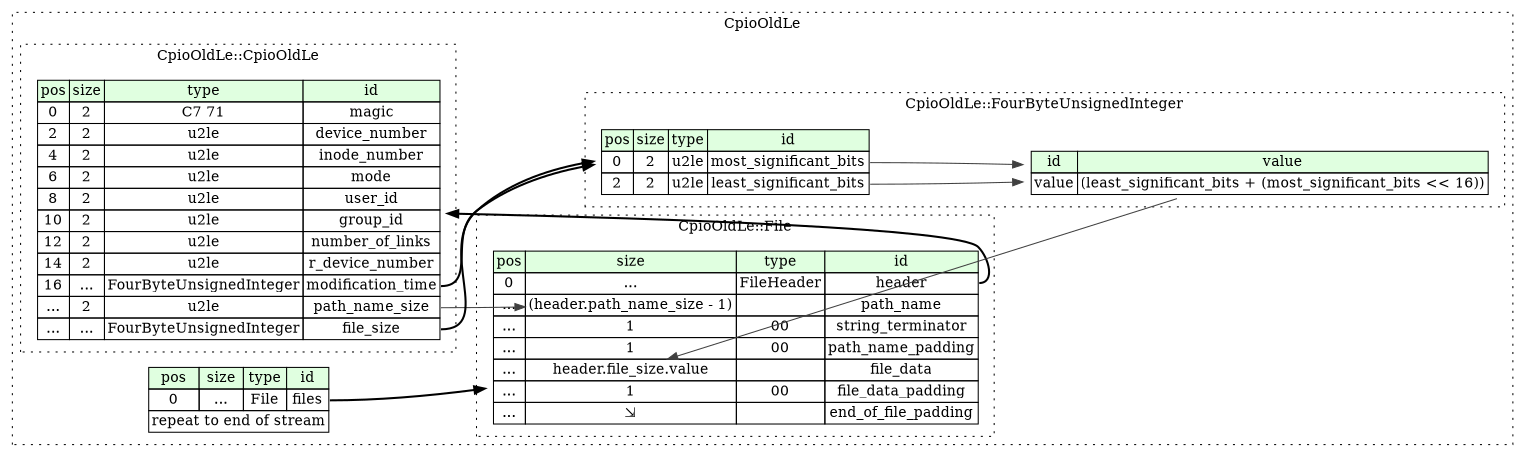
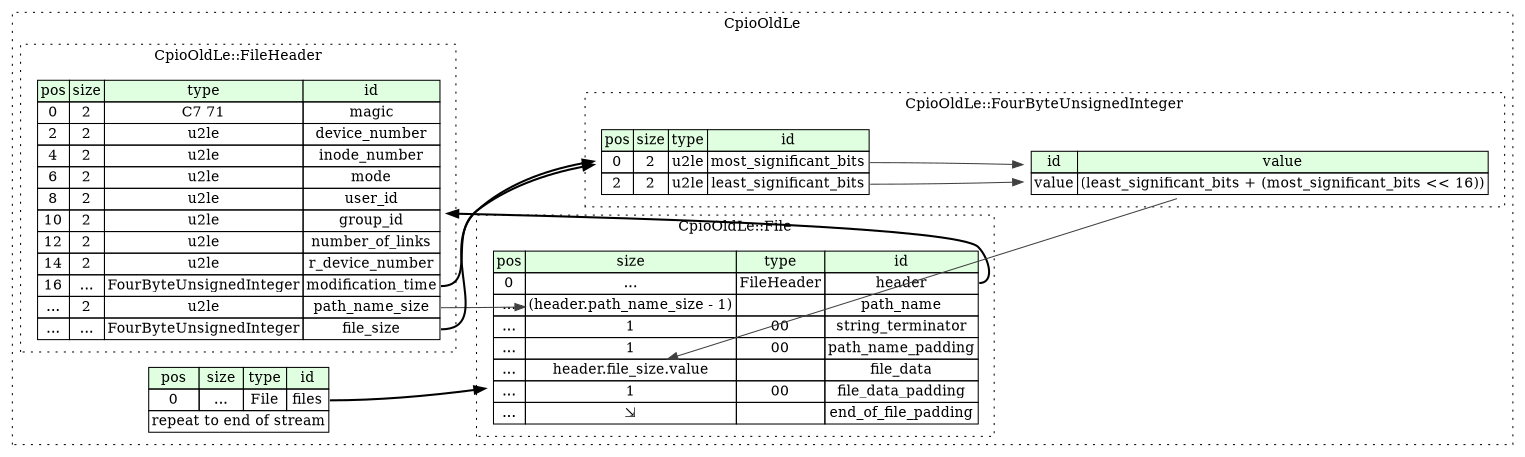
(238, 56) -> (238, 56)
